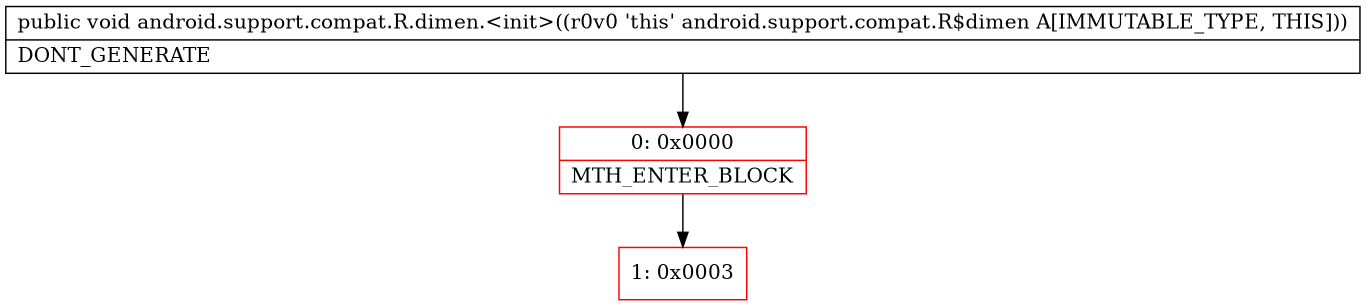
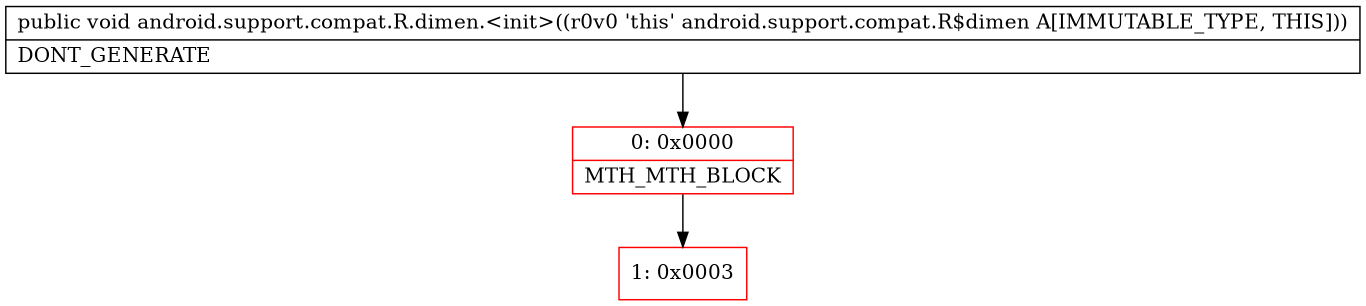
(683, 176) -> (683, 176)
